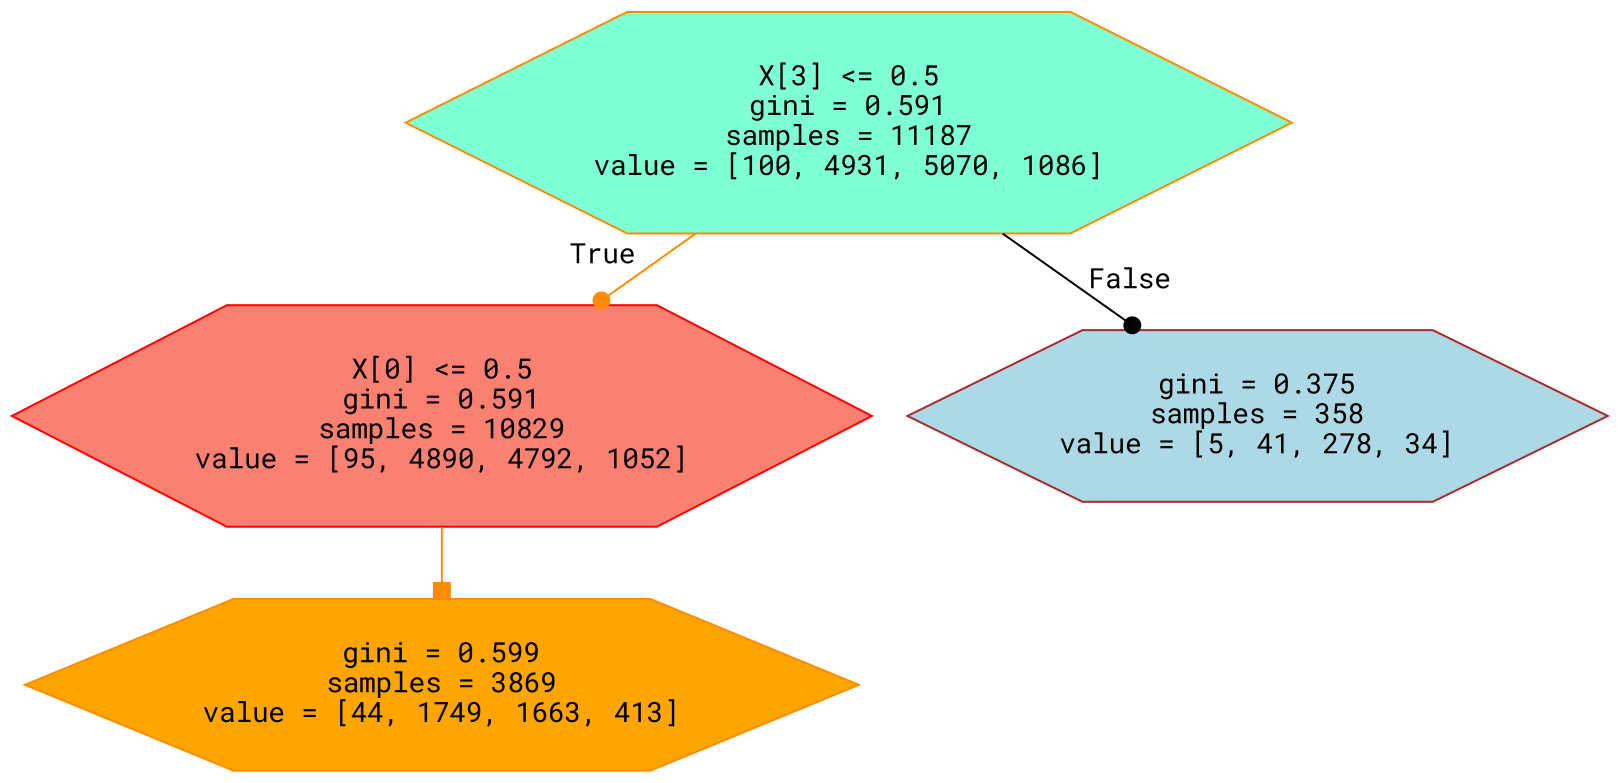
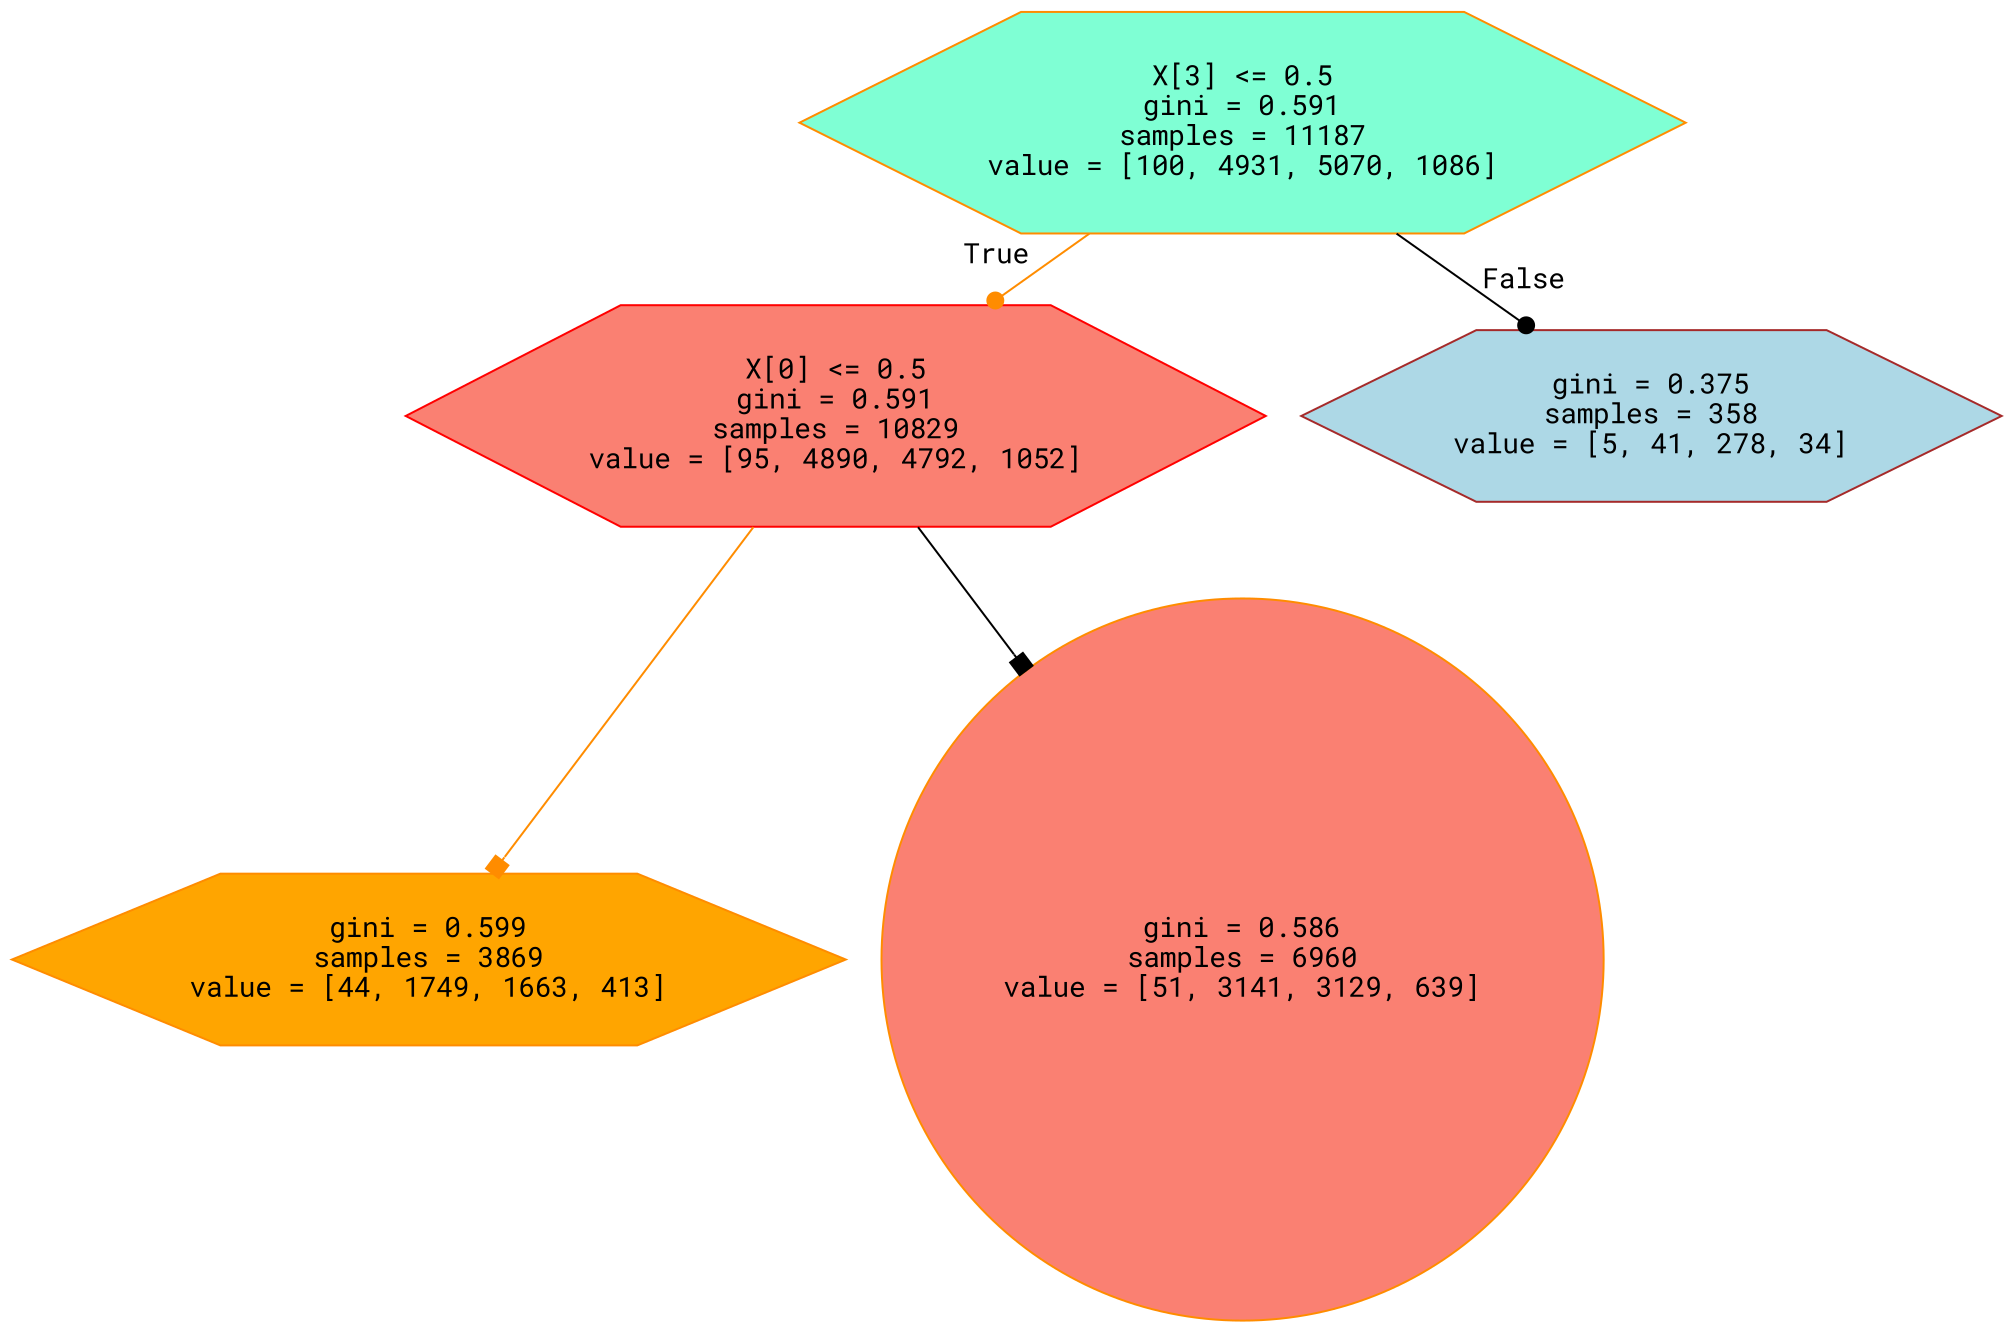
none -> (1243, 960)
